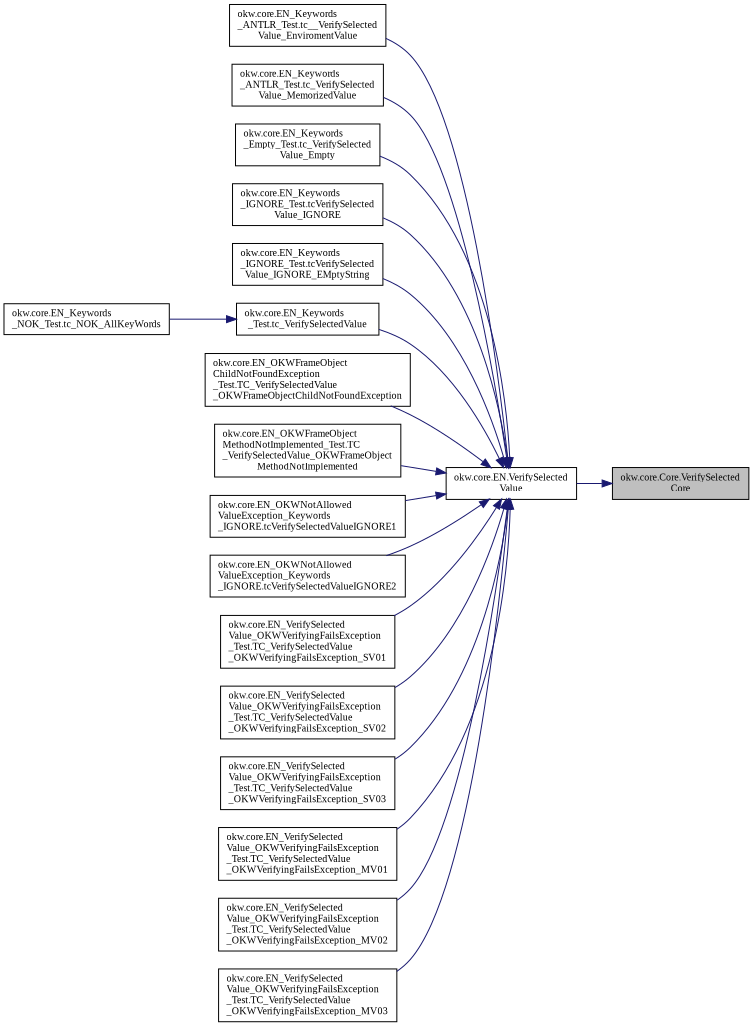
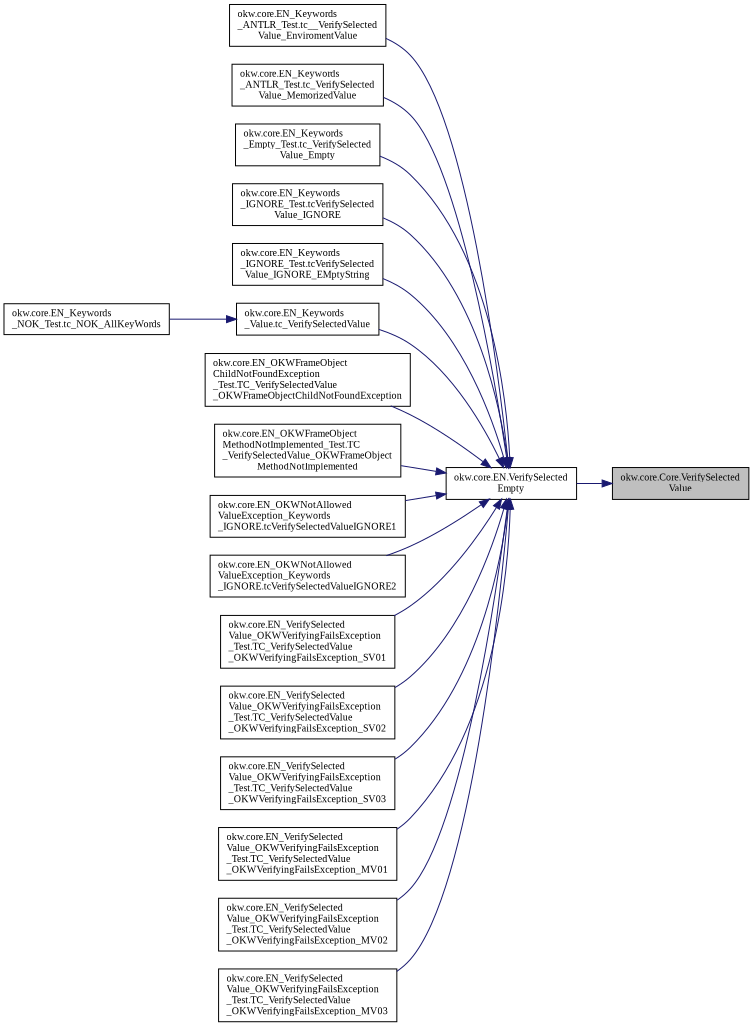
(308, 319) -> (308, 319)
(511, 483) -> (511, 483)
(681, 483) -> (681, 483)
